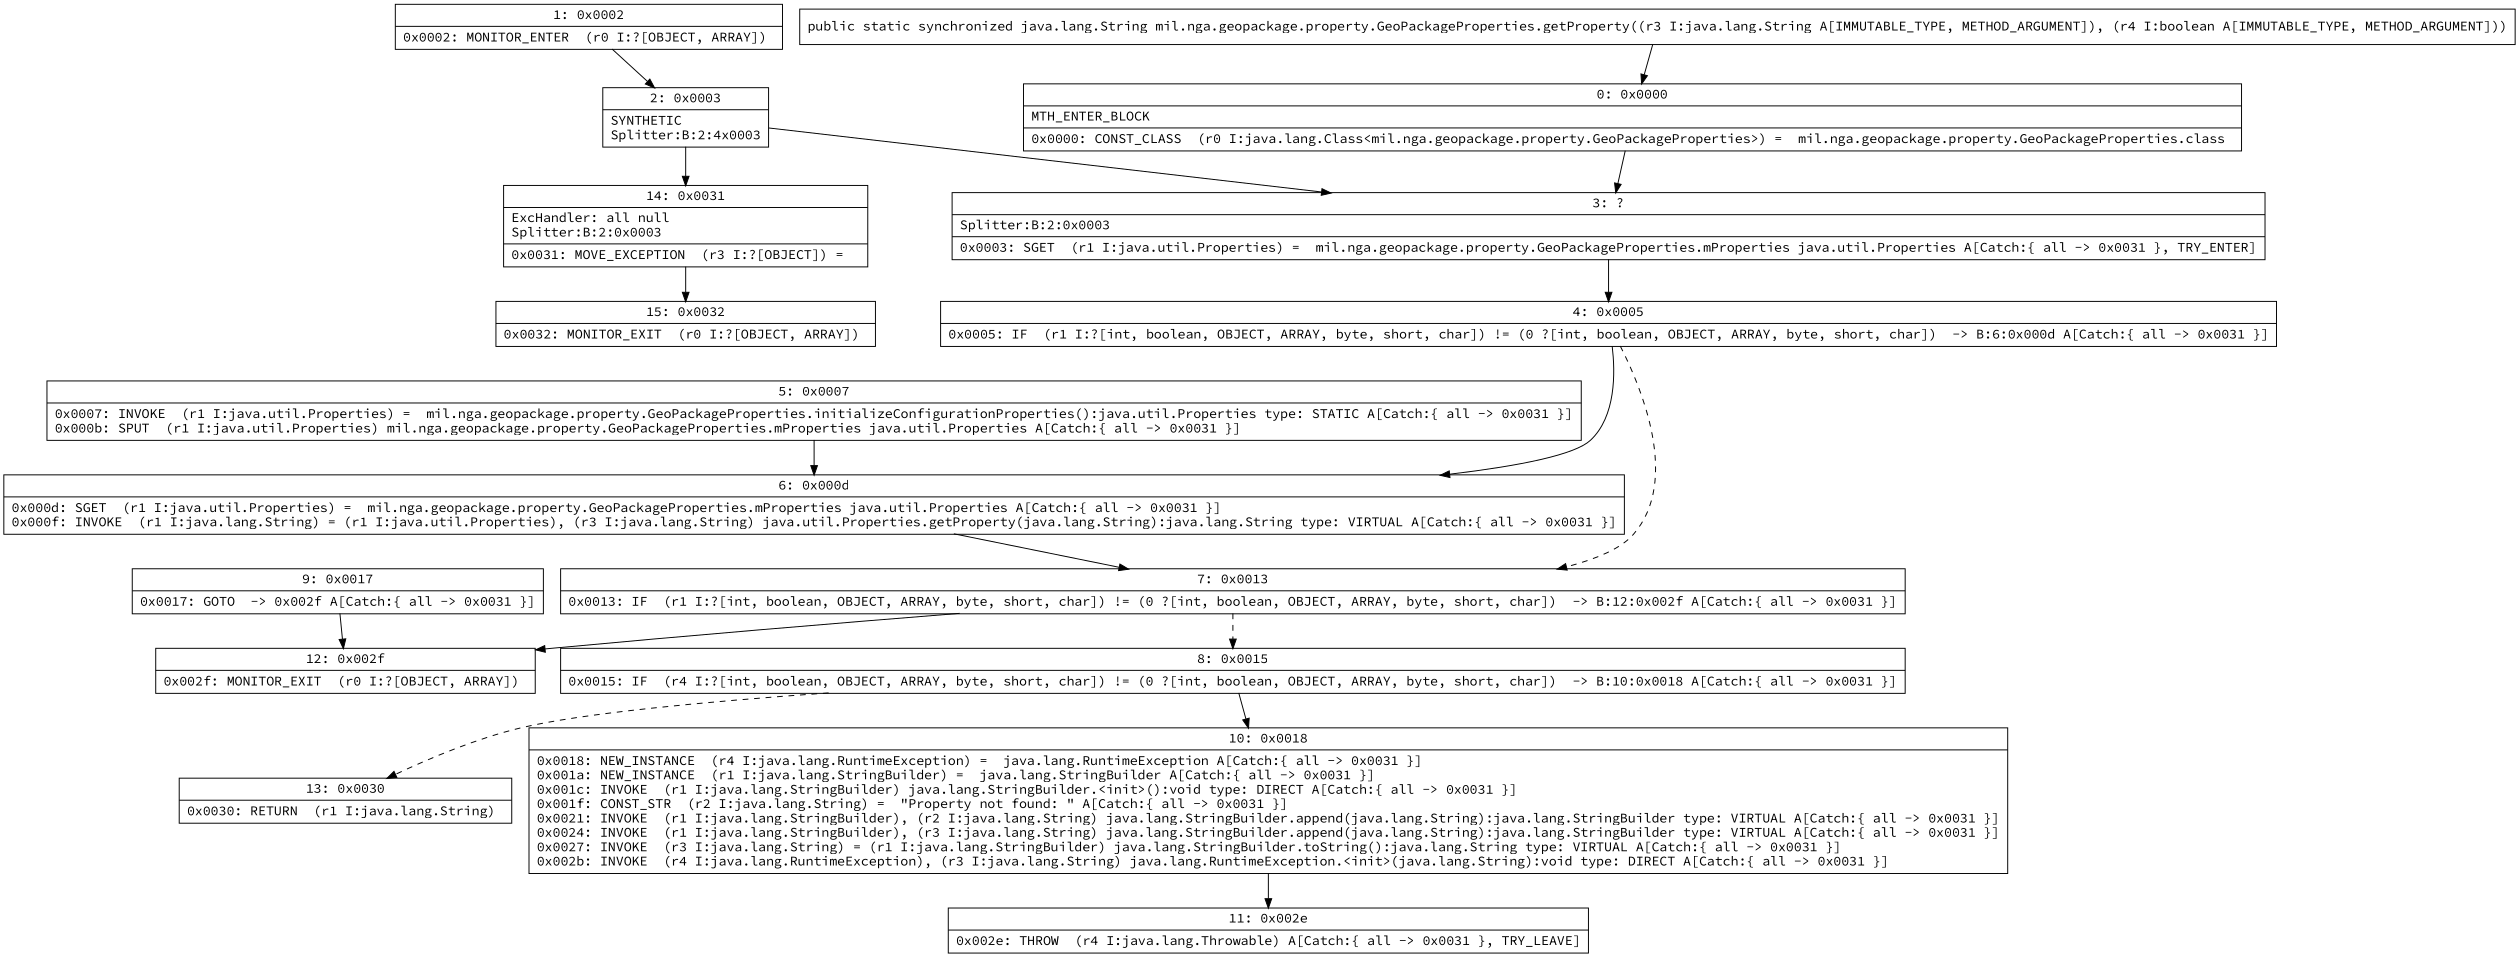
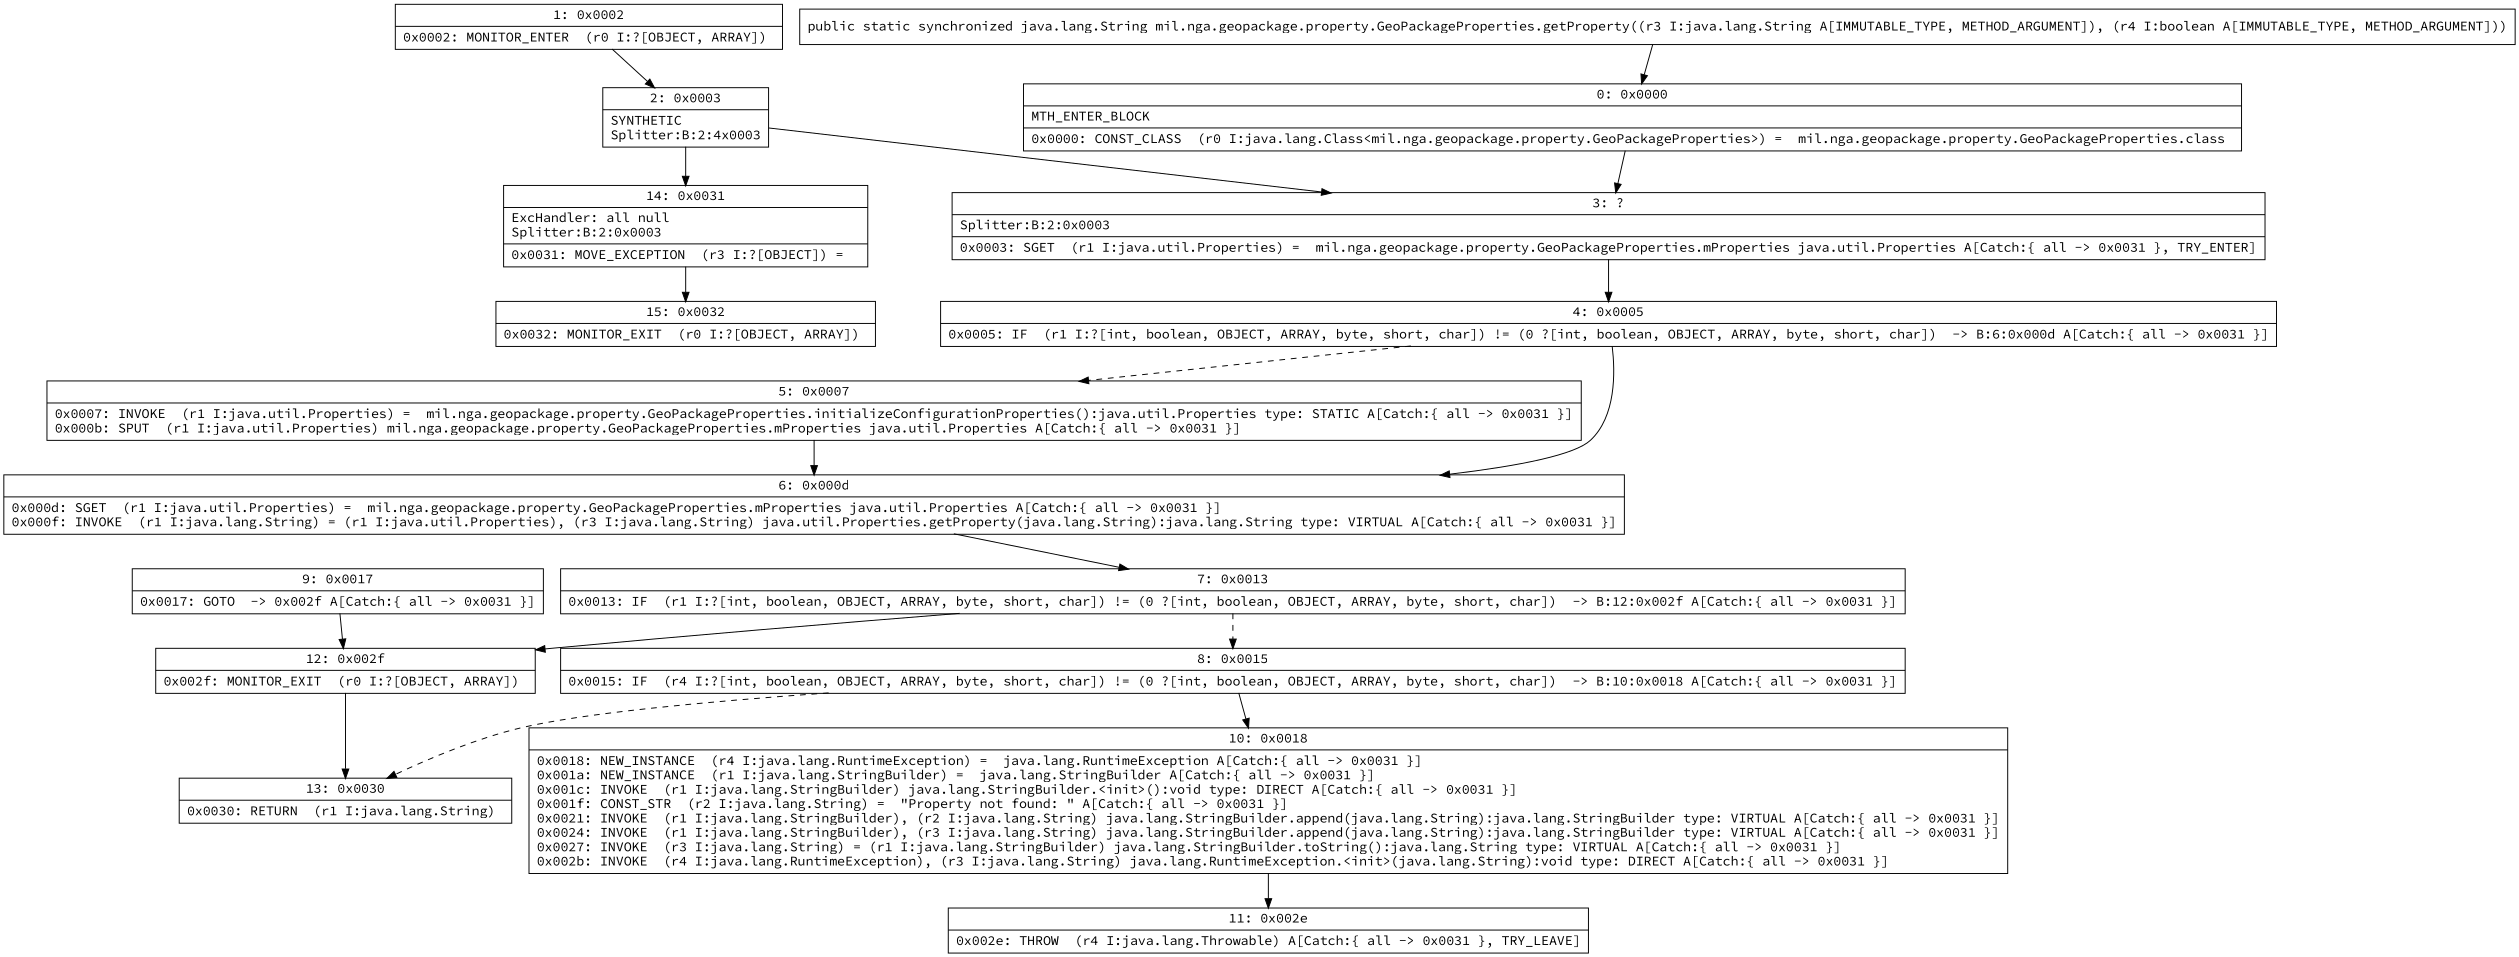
(1655, 477) -> (1250, 363)
none -> (345, 731)
